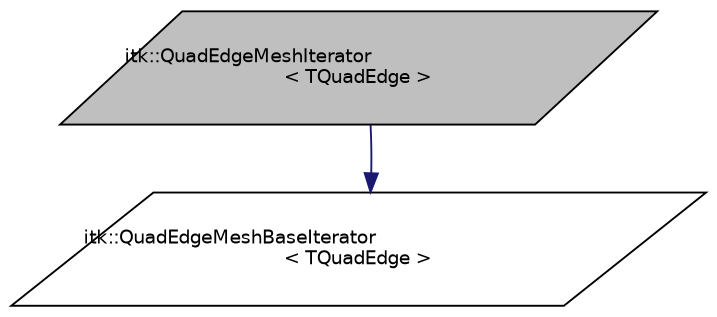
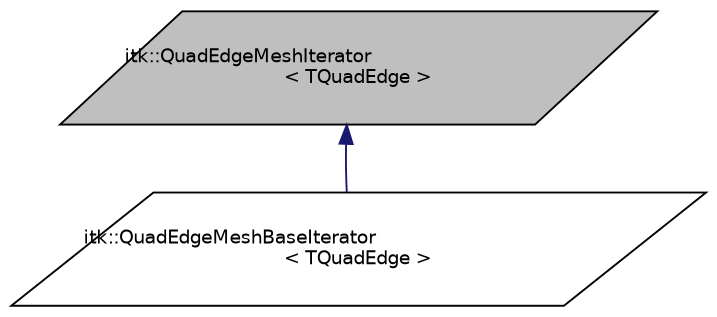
(371, 149) -> (346, 168)
